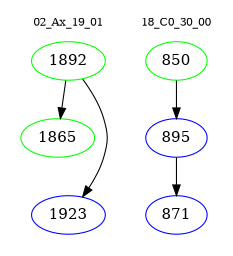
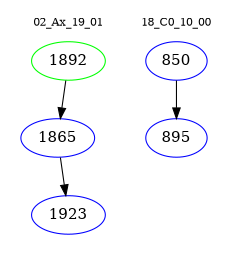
(176, 23) -> (176, 23)
(176, 61) -> (176, 61)
(107, 133) -> (62, 171)
(58, 138) -> (58, 138)
(176, 215) -> none
